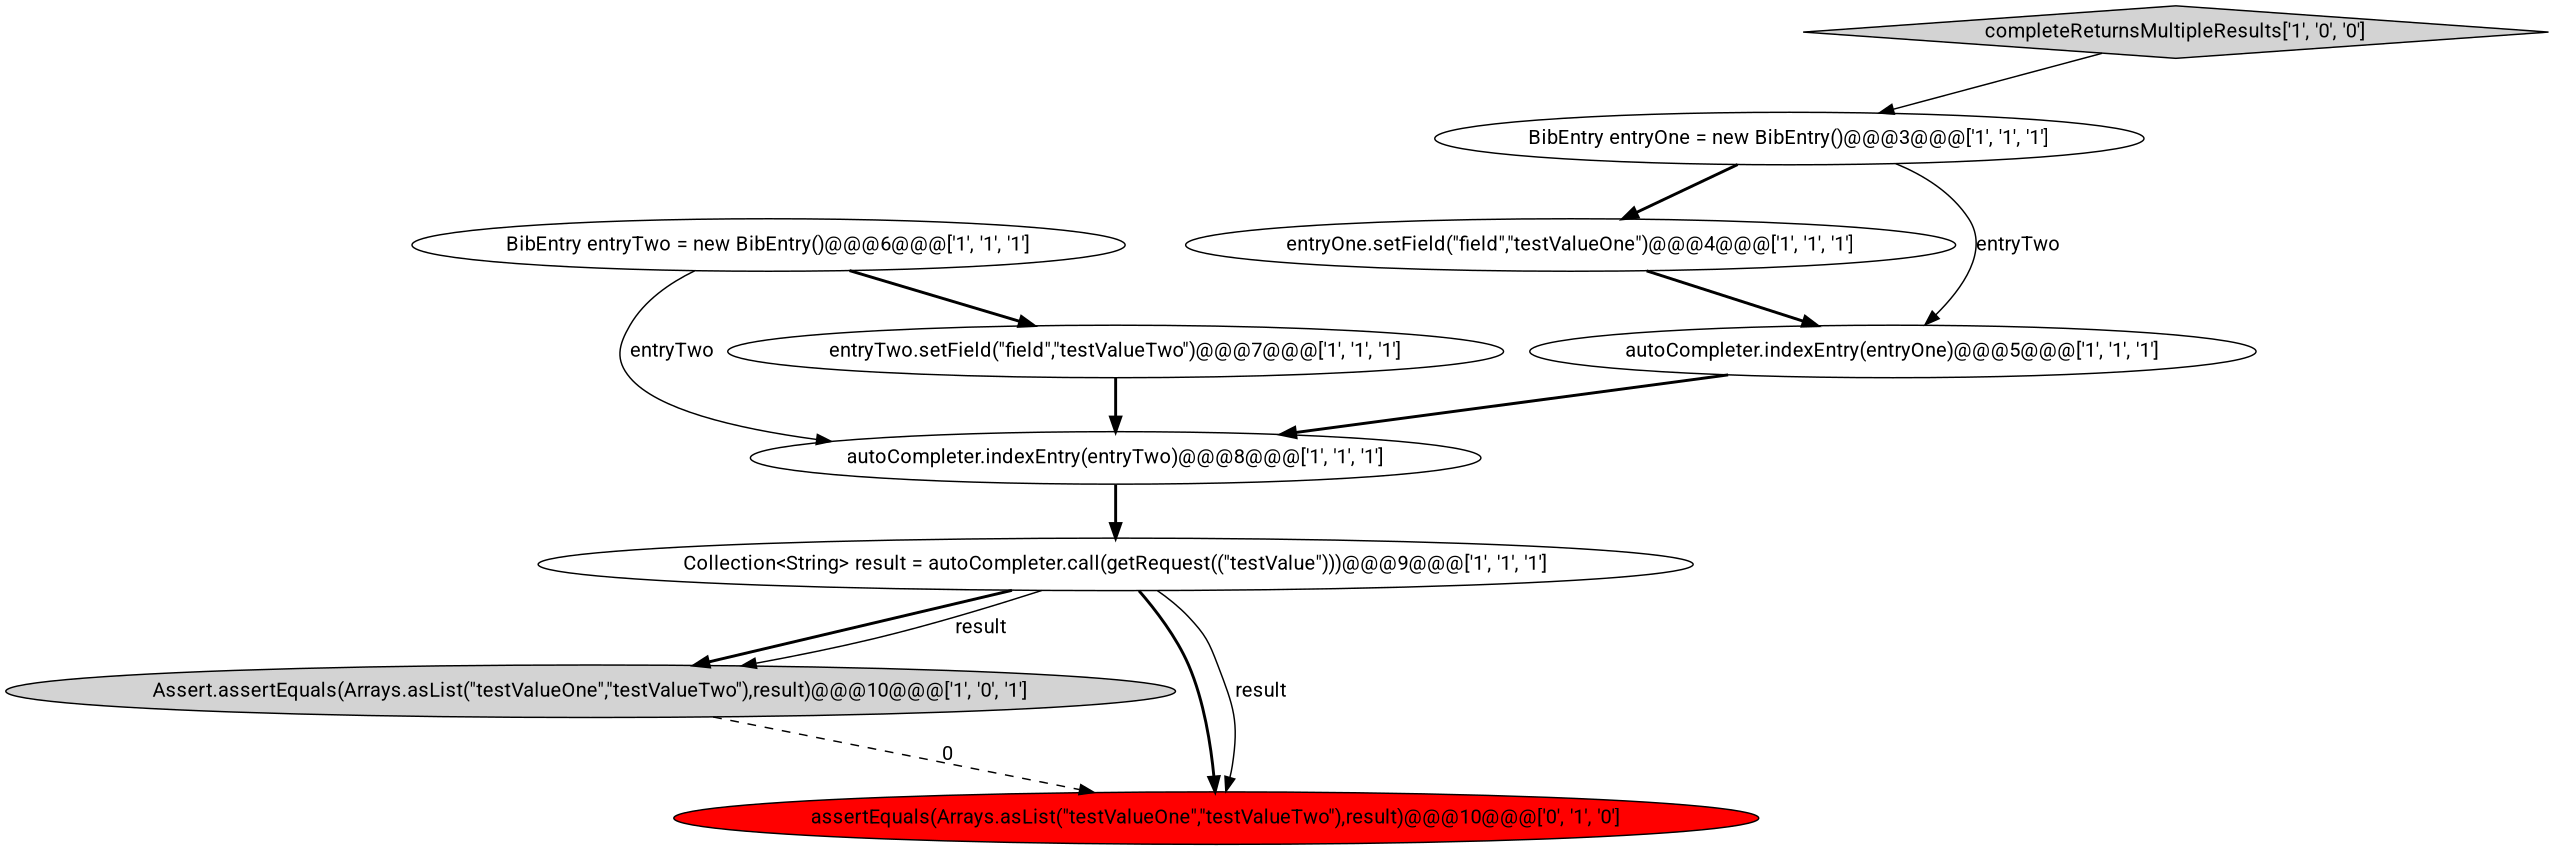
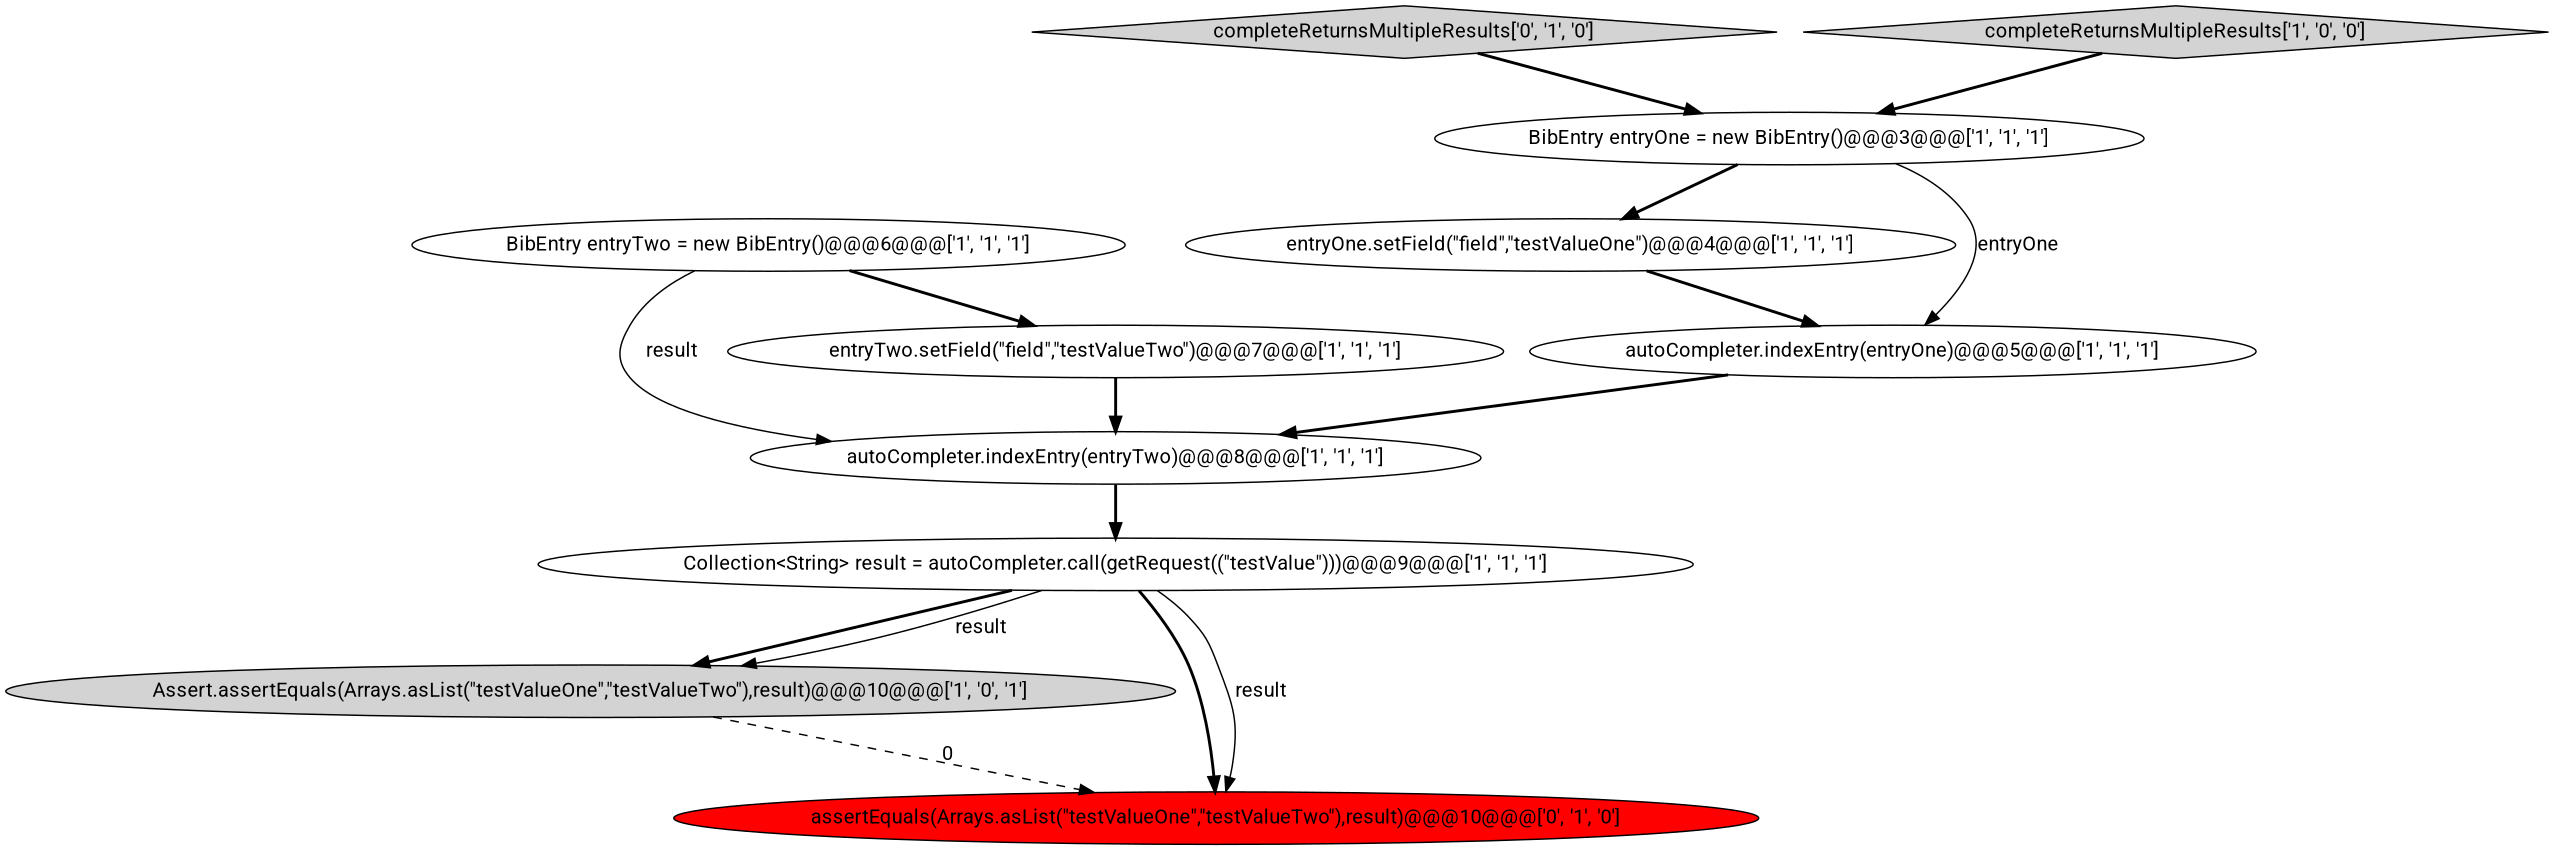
none -> (1404, 32)
(1998, 81) -> (1998, 81)
(2018, 245) -> (2018, 245)
(672, 351) -> (672, 351)
